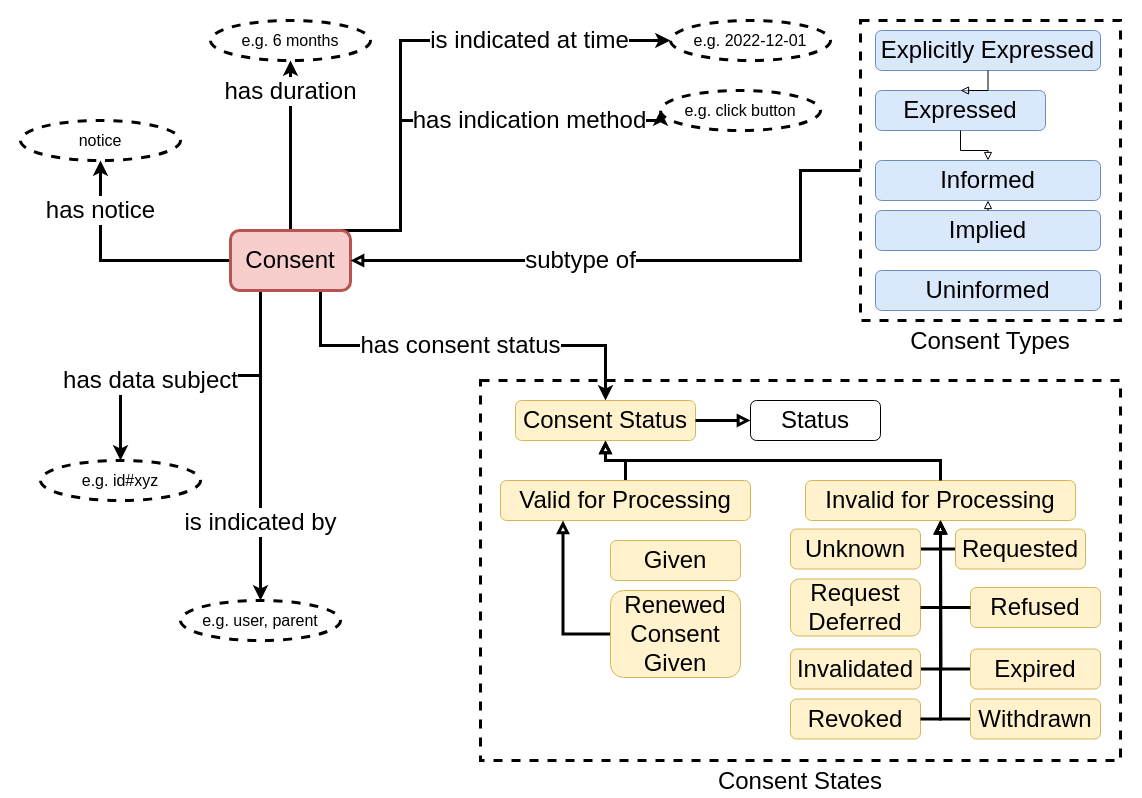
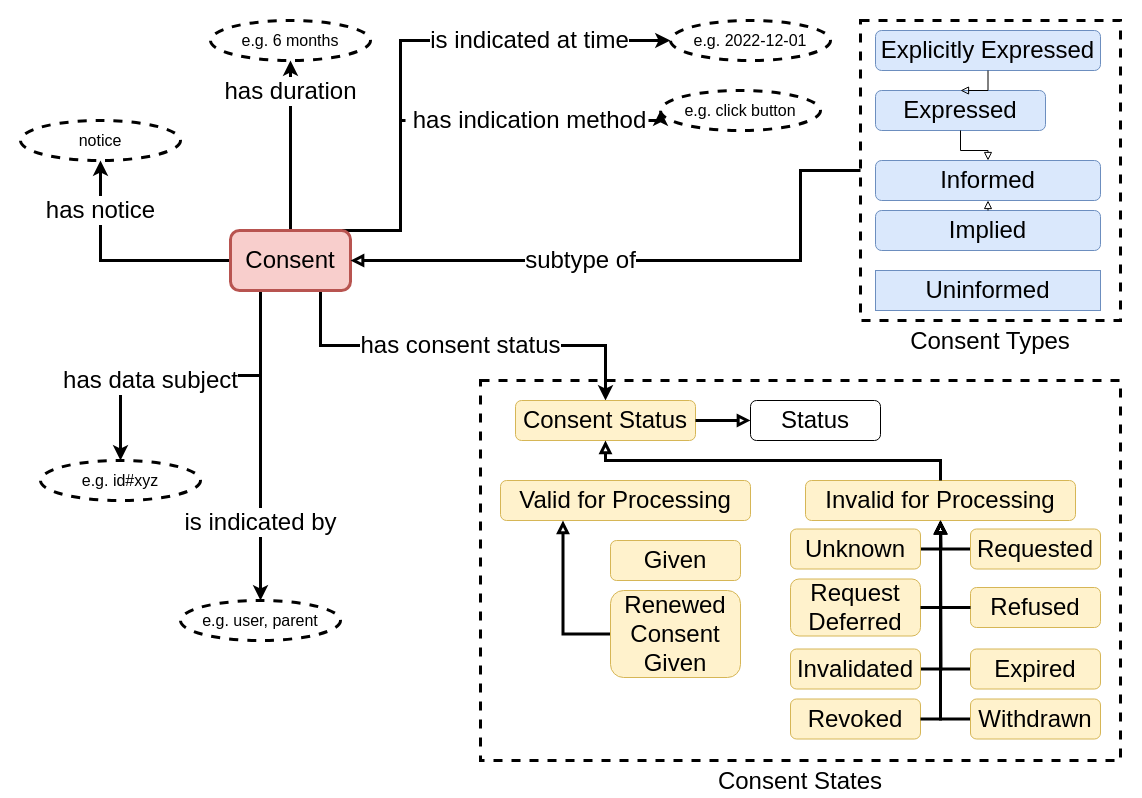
(409, 121) -> (409, 121)
(988, 291) -> (988, 291)
(626, 472) -> none
(1021, 549) -> (1036, 549)
